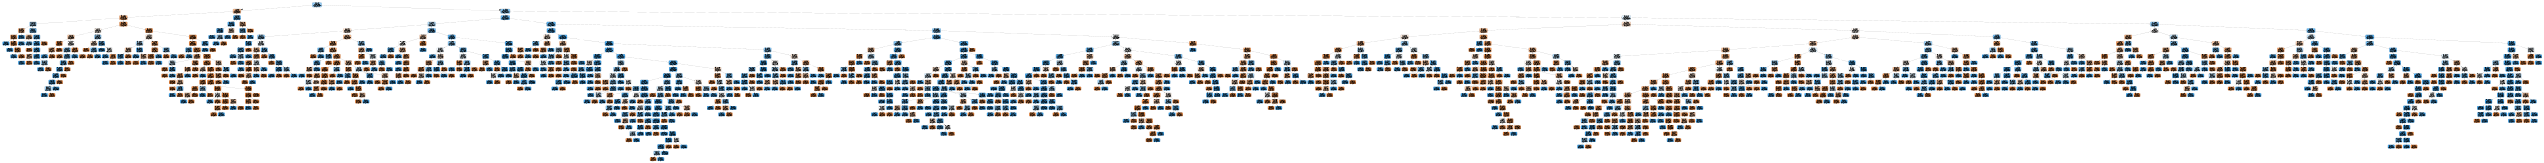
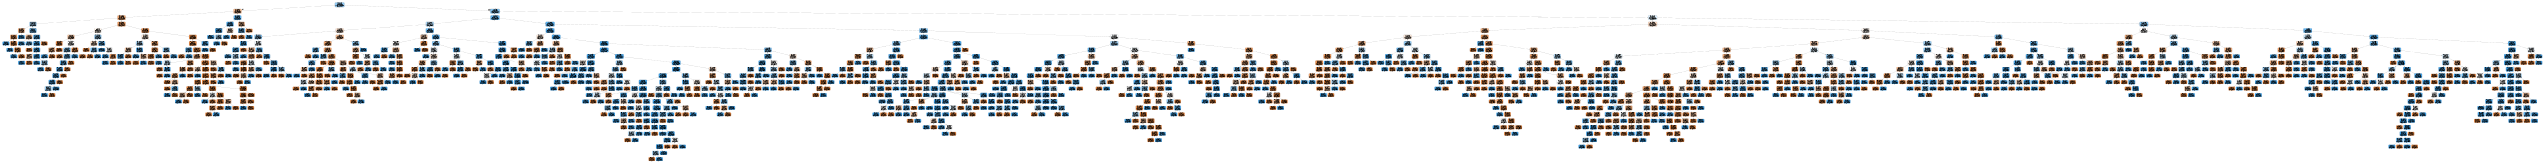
none -> (425, 50)
